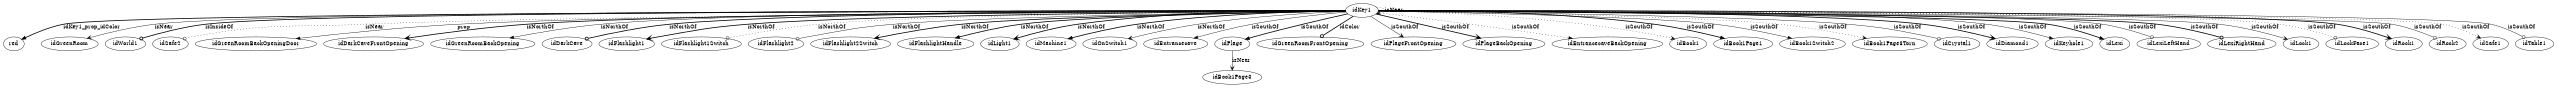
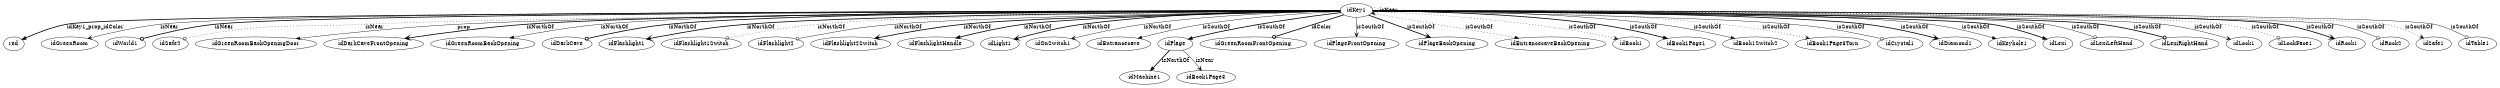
(1208, 17) -> (1161, 59)
(219, 27) -> (224, 27)
